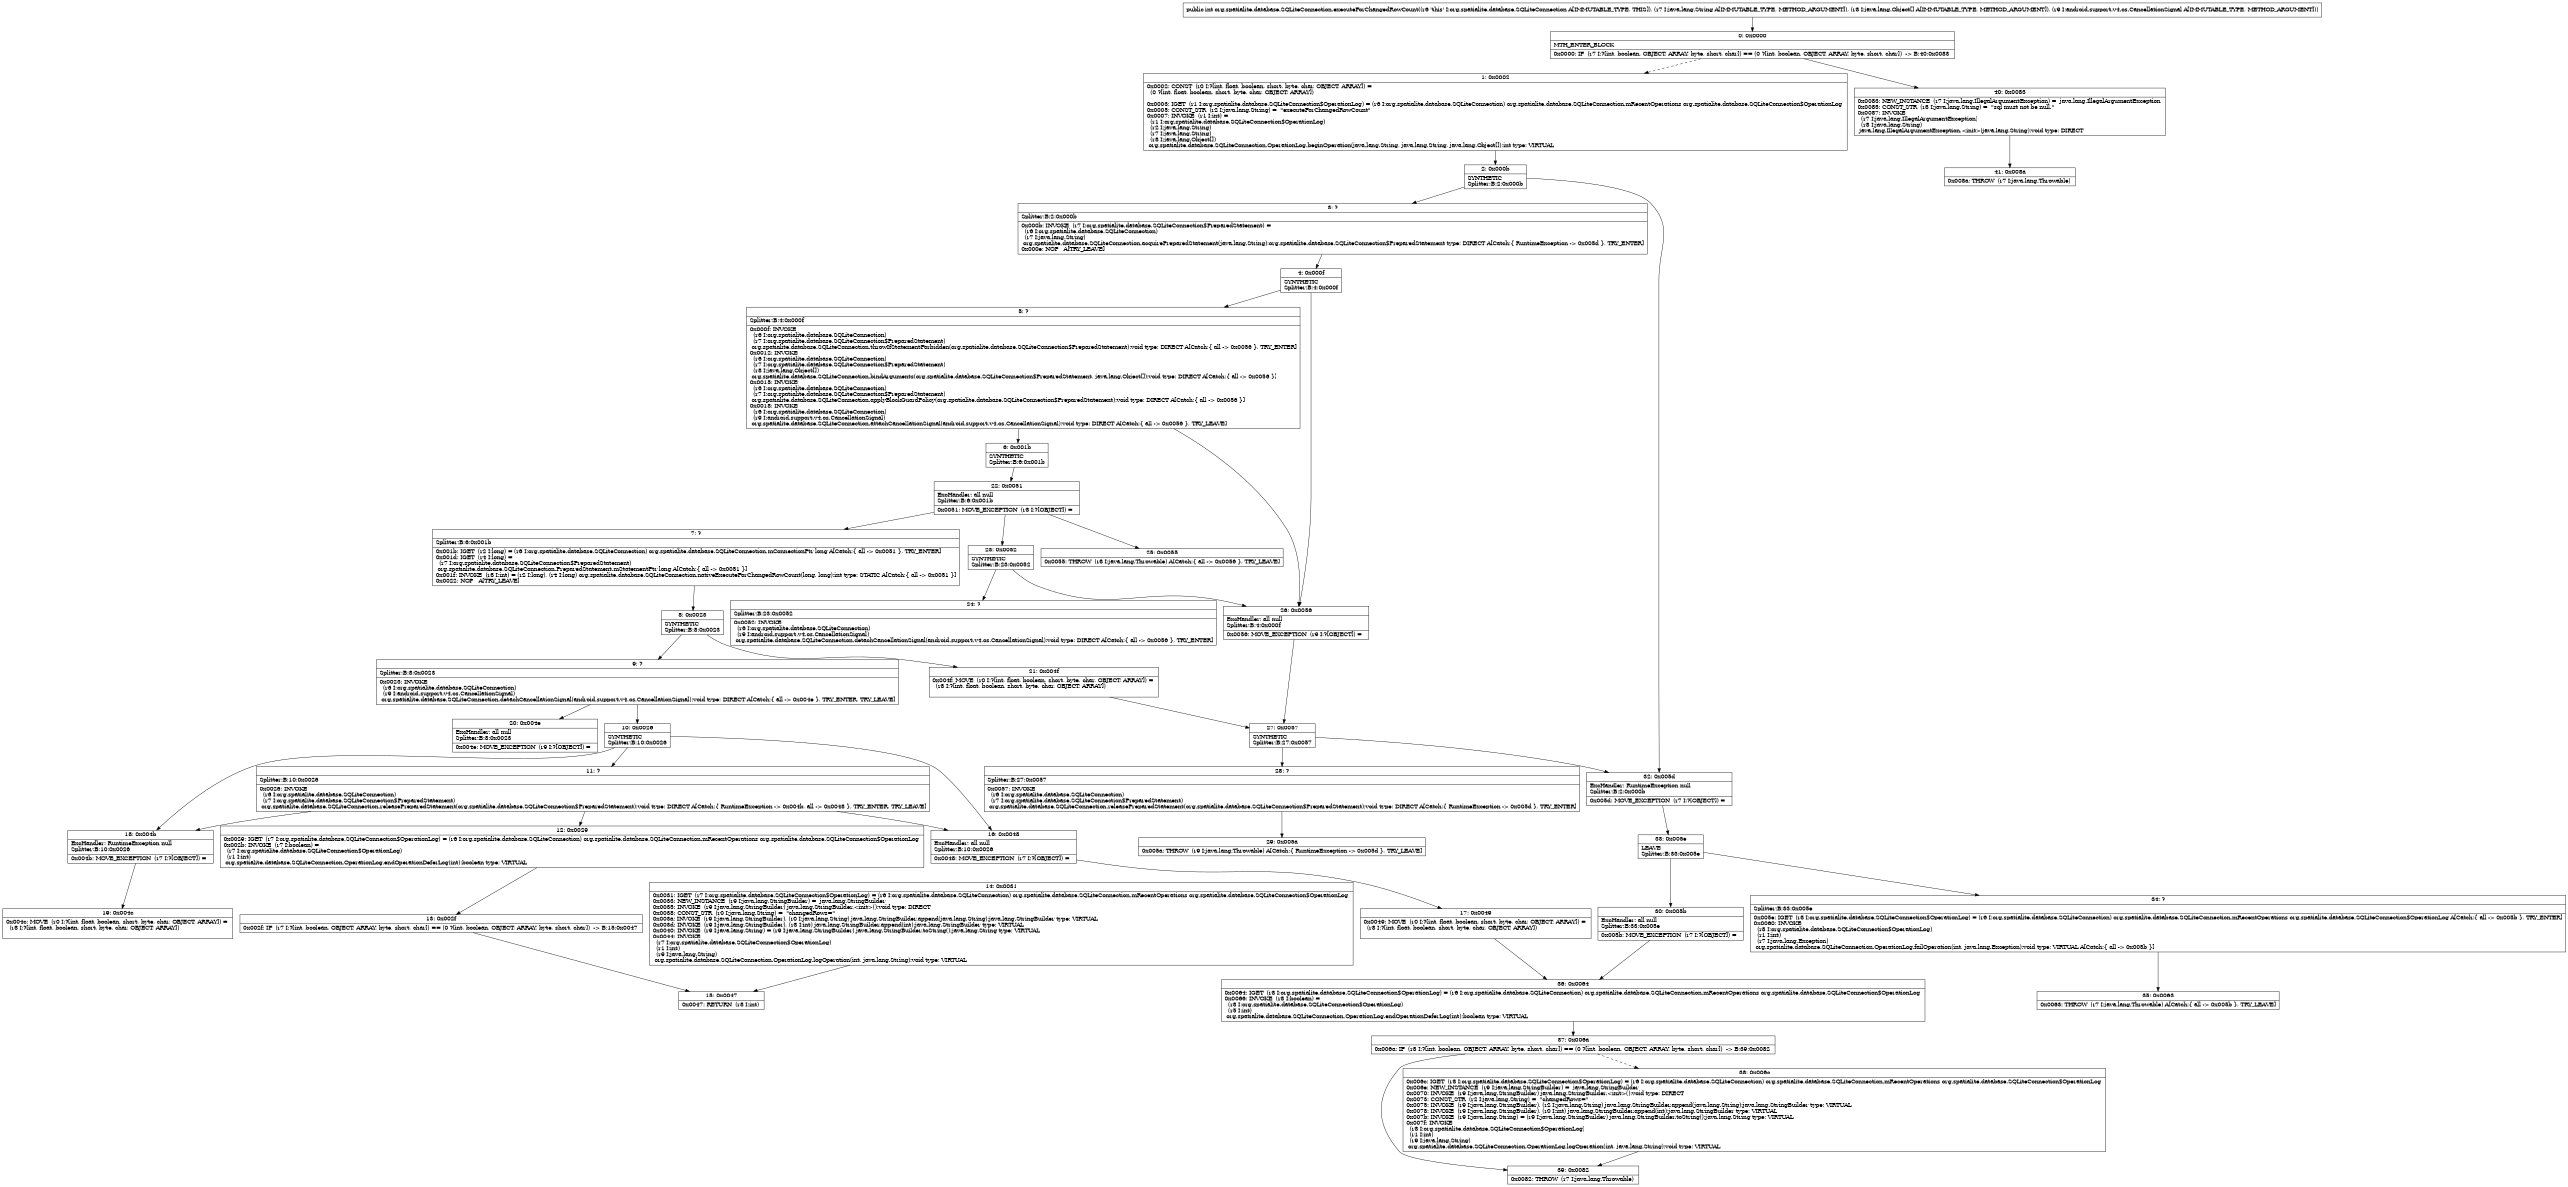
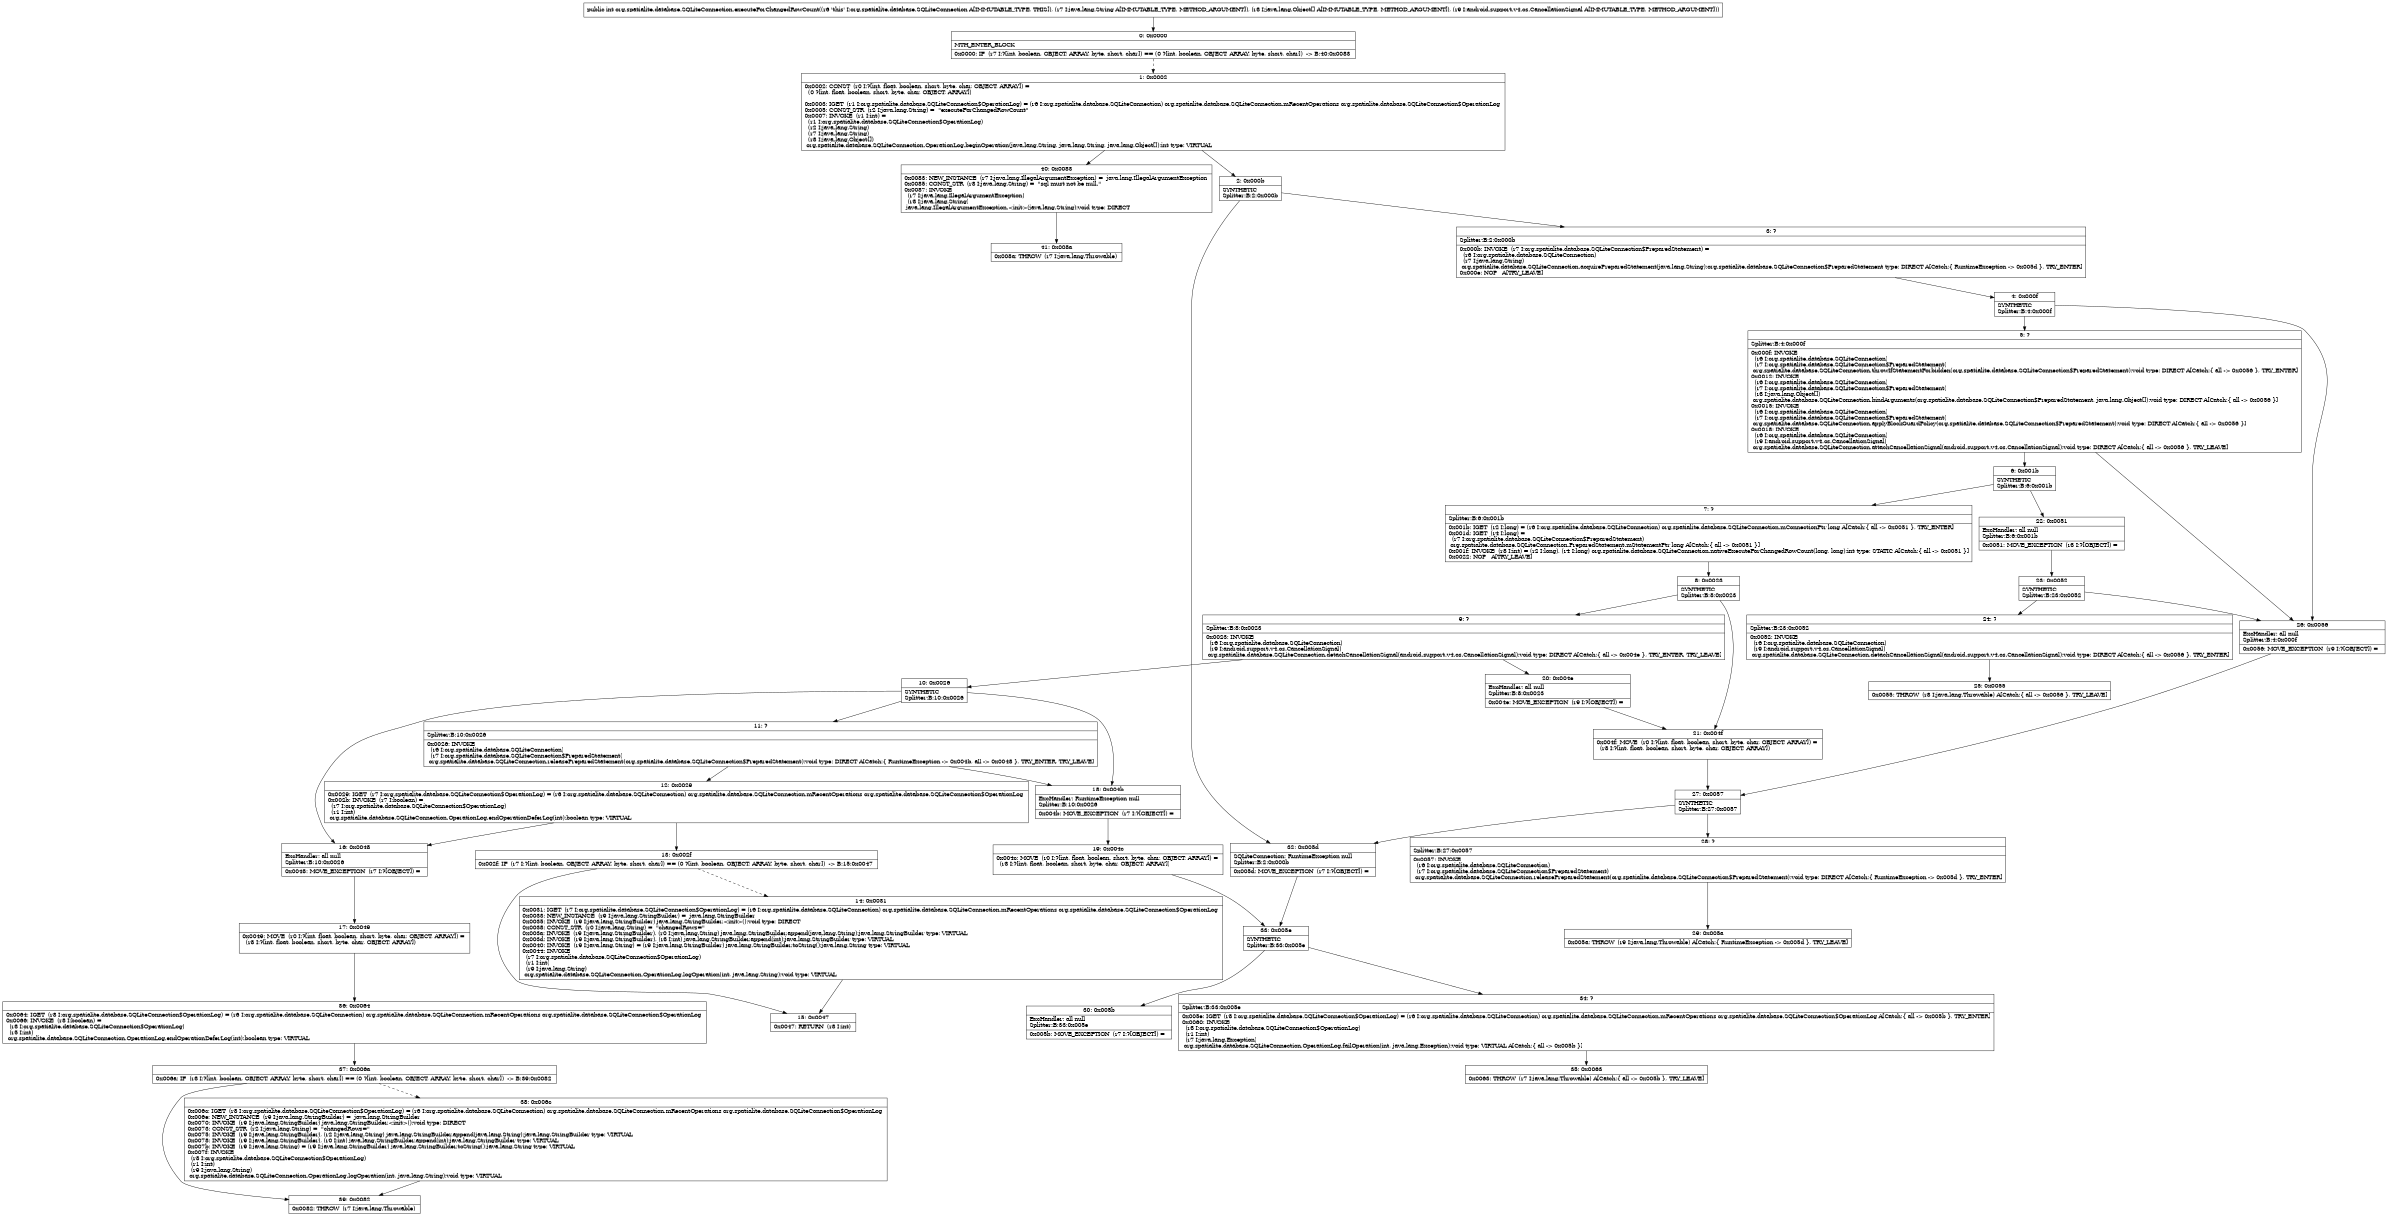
(1859, 73) -> (1097, 156)
(891, 520) -> (1935, 495)
(1092, 531) -> (1990, 669)
none -> (1633, 718)
(1640, 786) -> (1293, 857)
(891, 819) -> (492, 834)
(1651, 848) -> (1264, 940)
none -> (731, 882)
none -> (1220, 893)
(1626, 959) -> none
